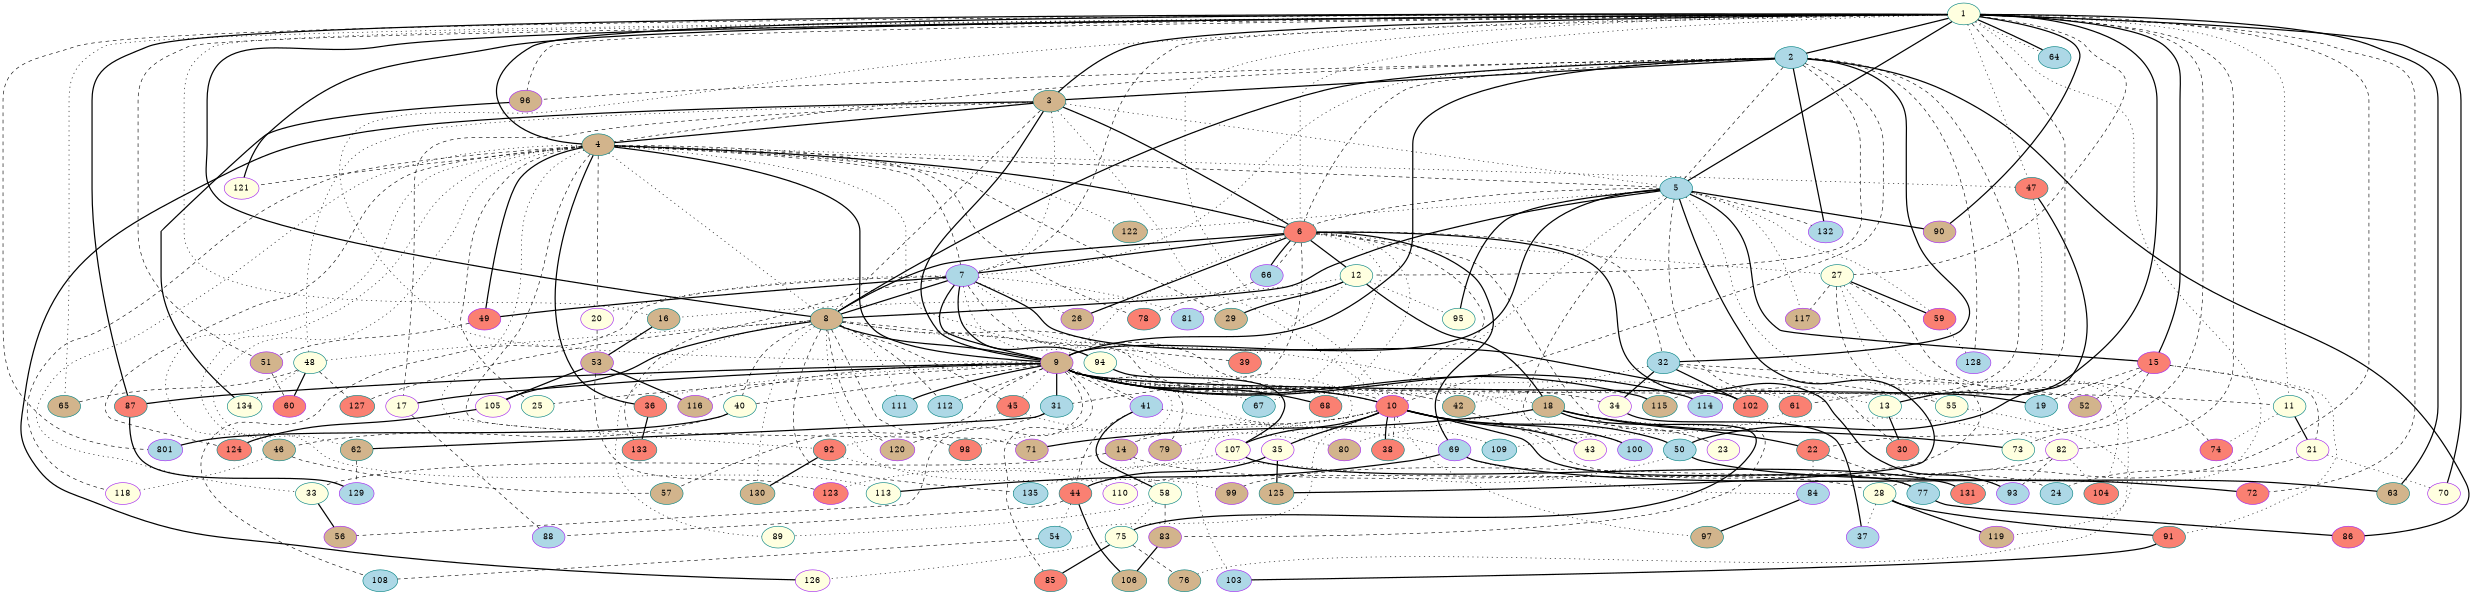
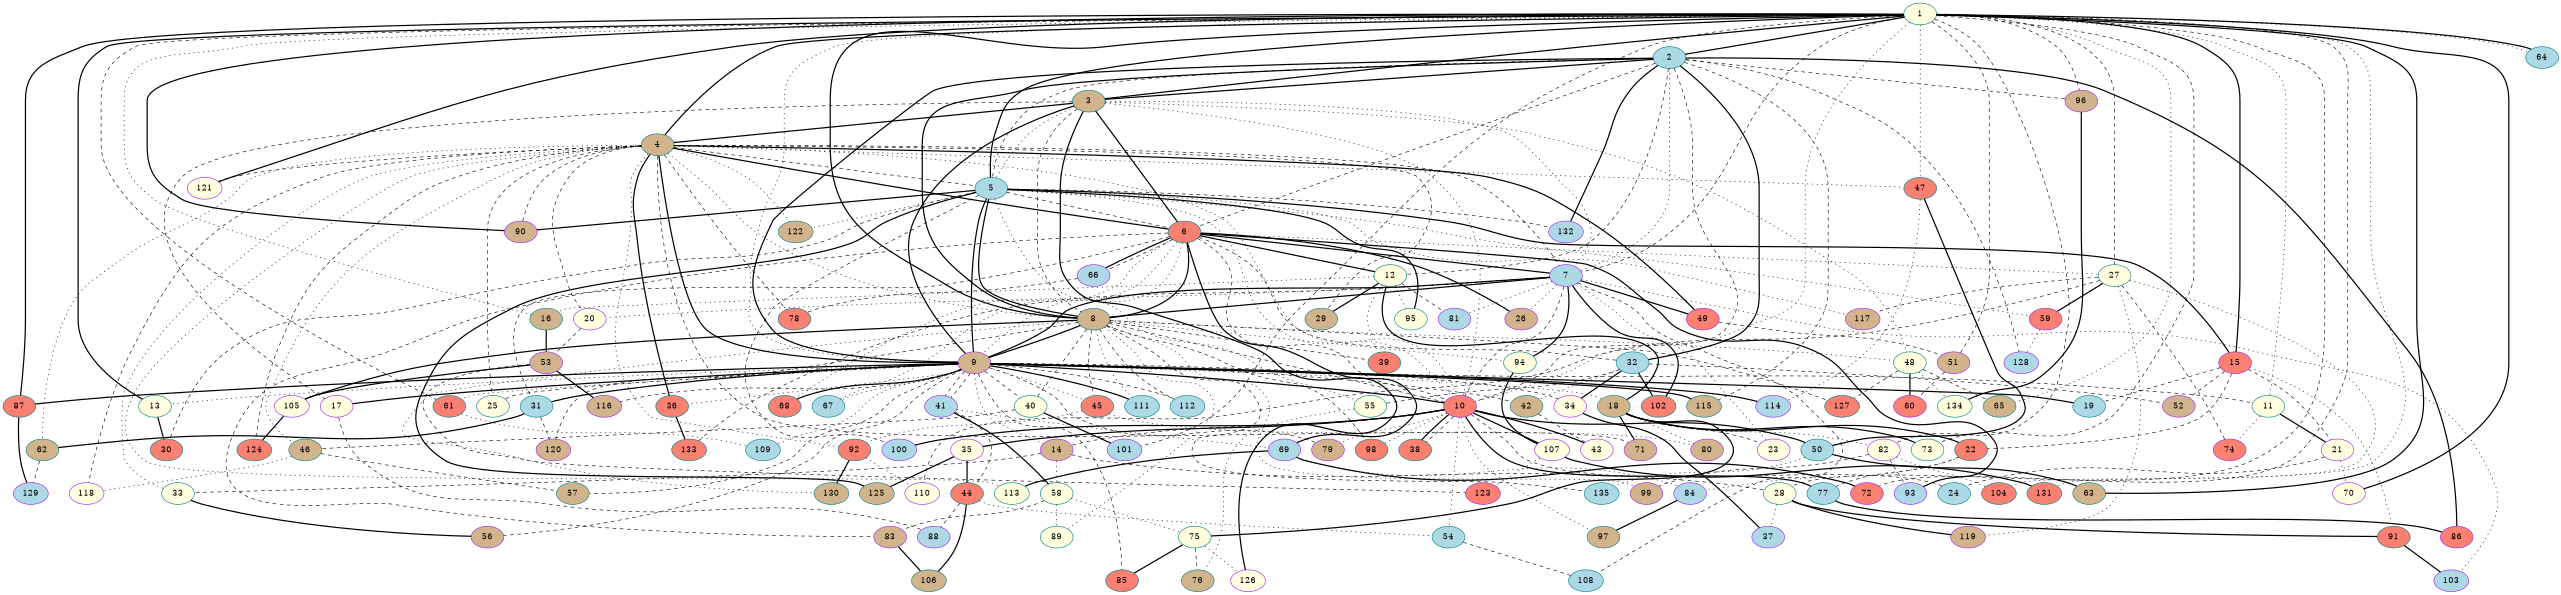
(1557, 36) -> none
(1193, 79) -> (568, 163)
(165, 450) -> (1125, 450)
